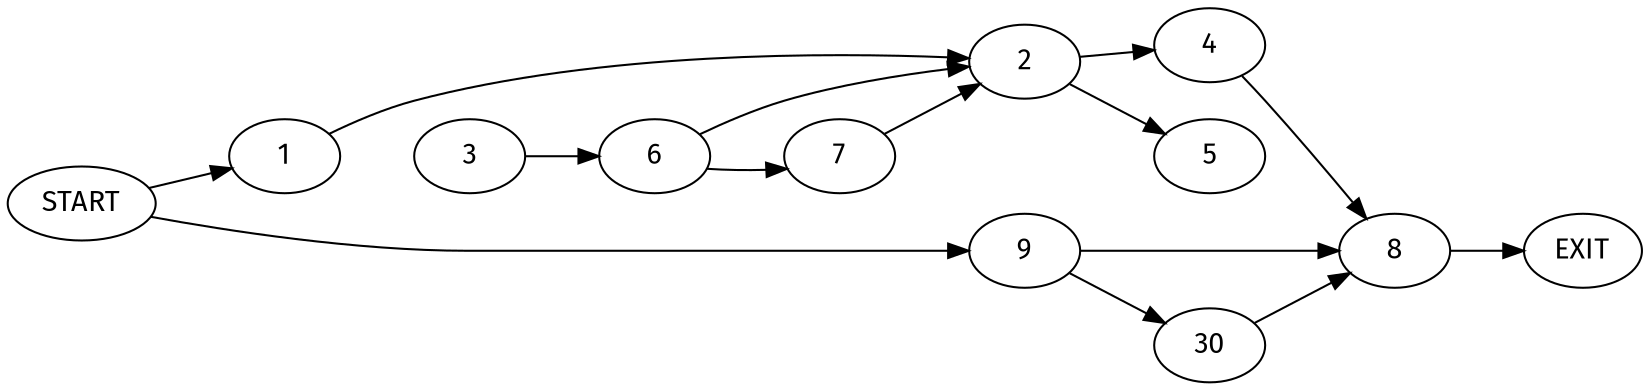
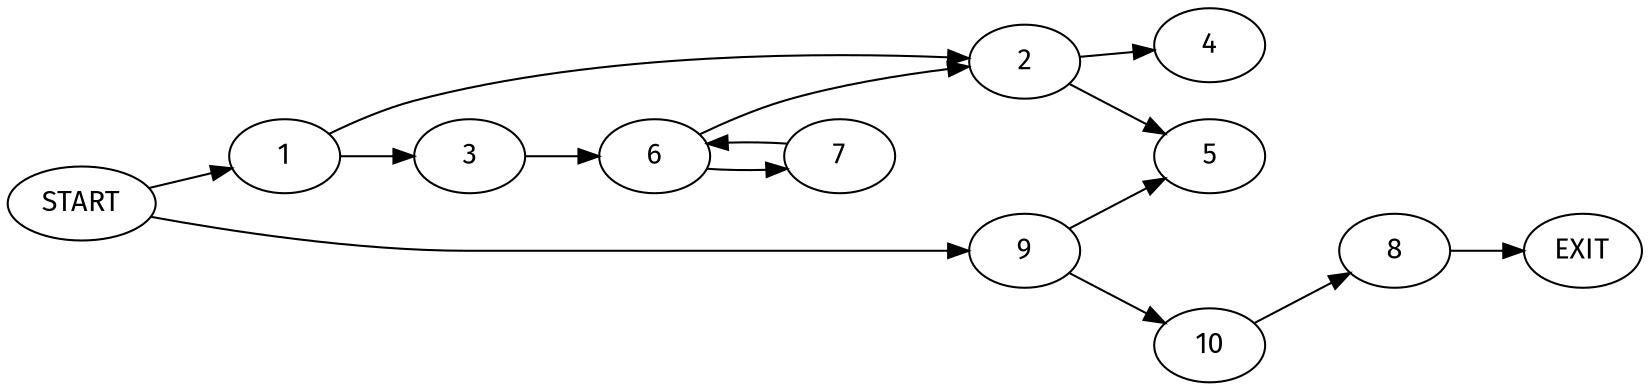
(923, 114) -> (757, 142)
(1298, 138) -> none
none -> (367, 156)
(1200, 251) -> (1108, 208)
(1210, 345) -> (1210, 345)
